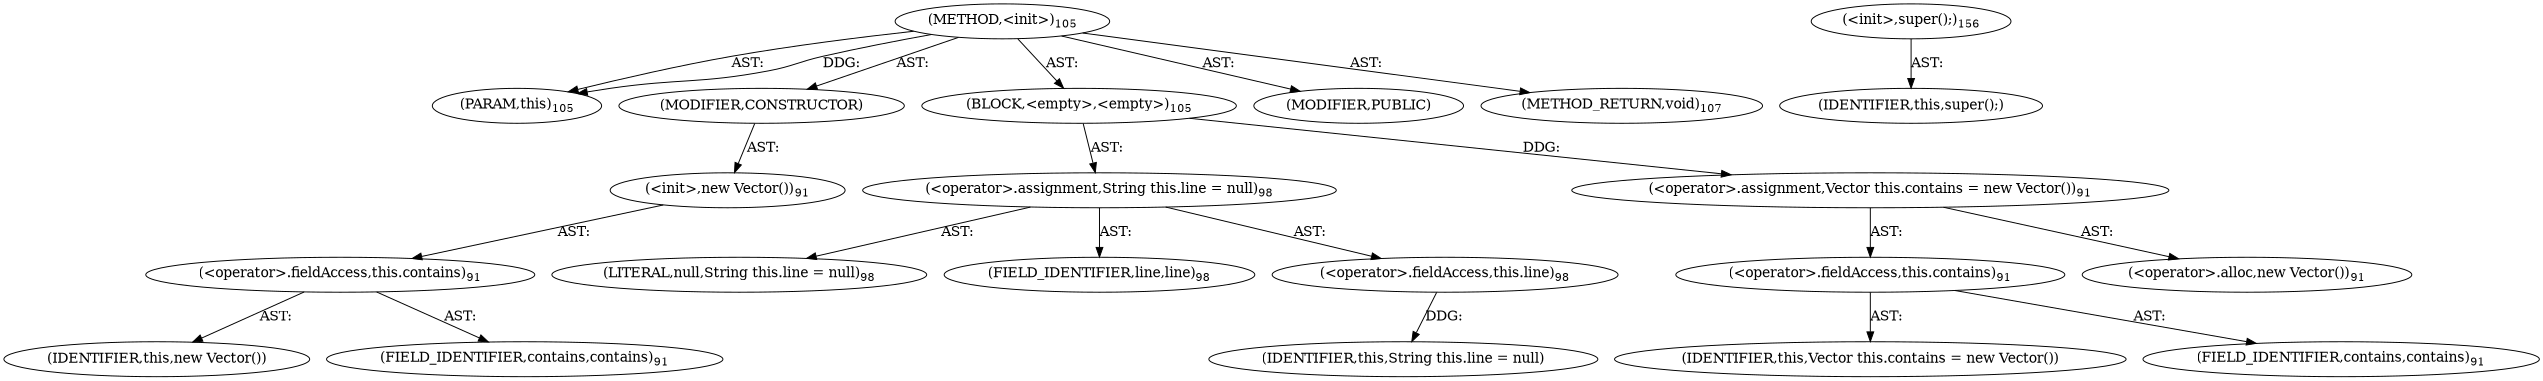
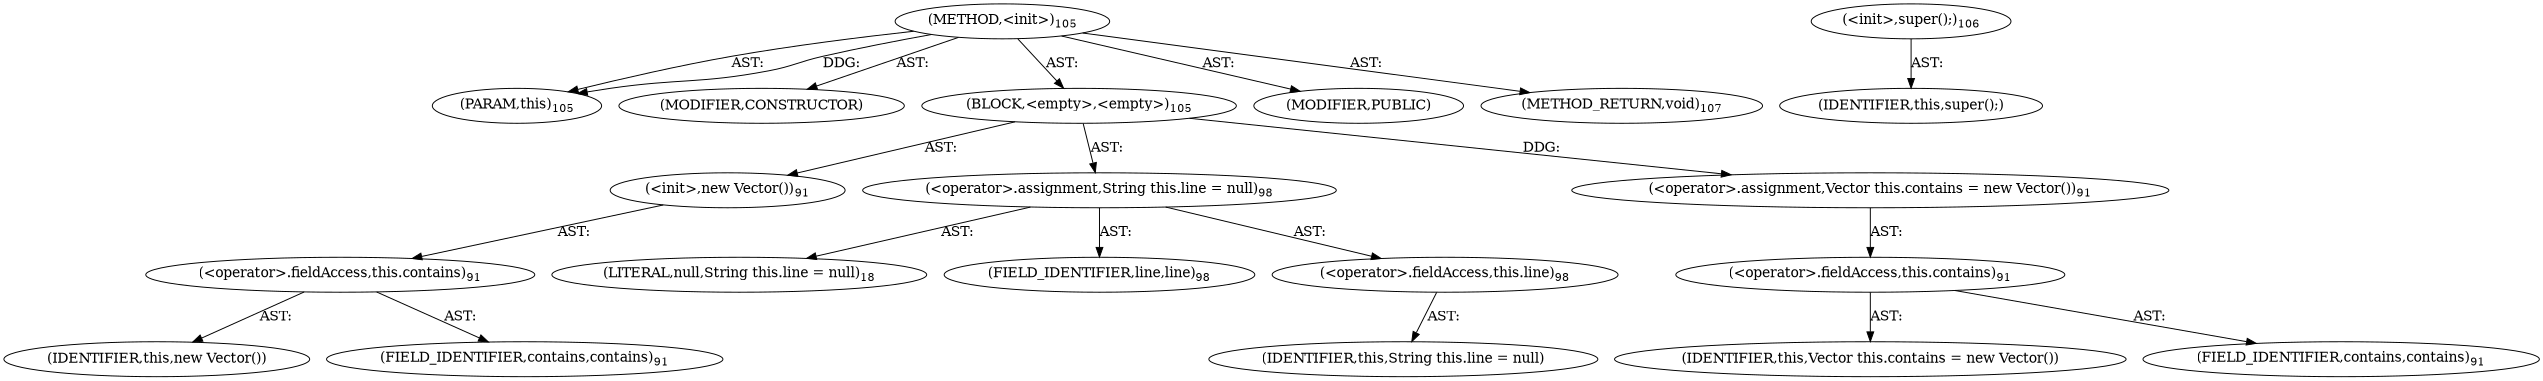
(1969, 20) -> (1969, 20)
(746, 144) -> (906, 147)
(868, 273) -> (868, 273)
(2247, 275) -> none
(1446, 317) -> (1446, 317)
